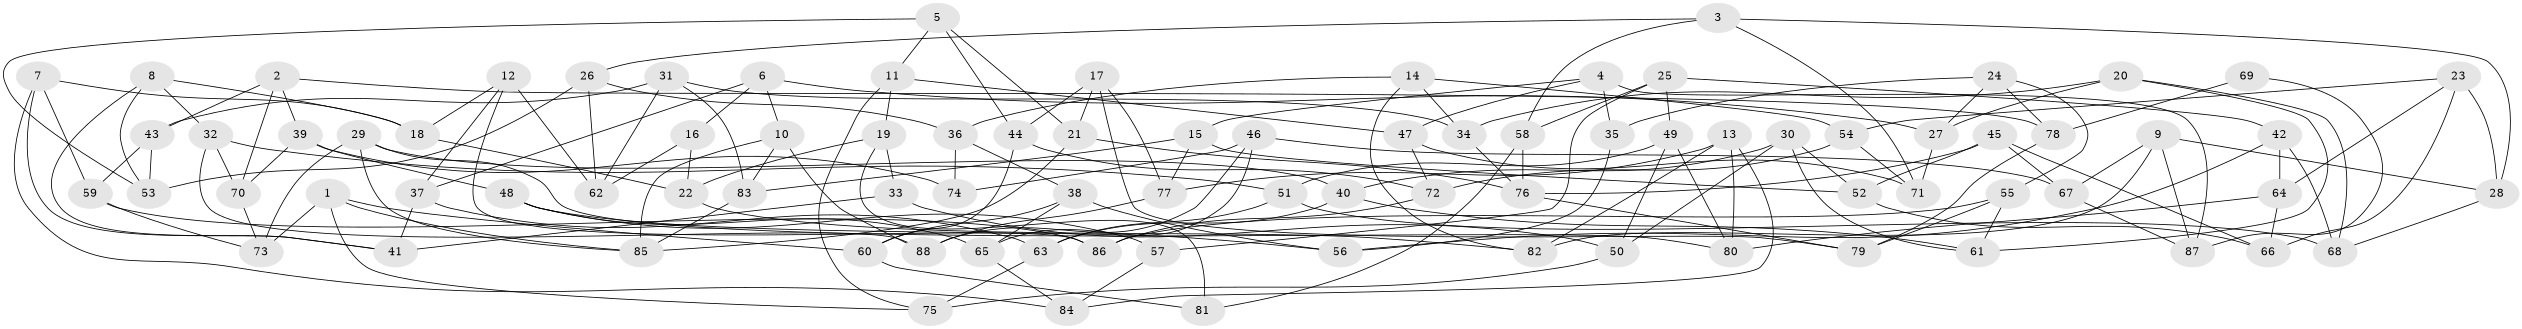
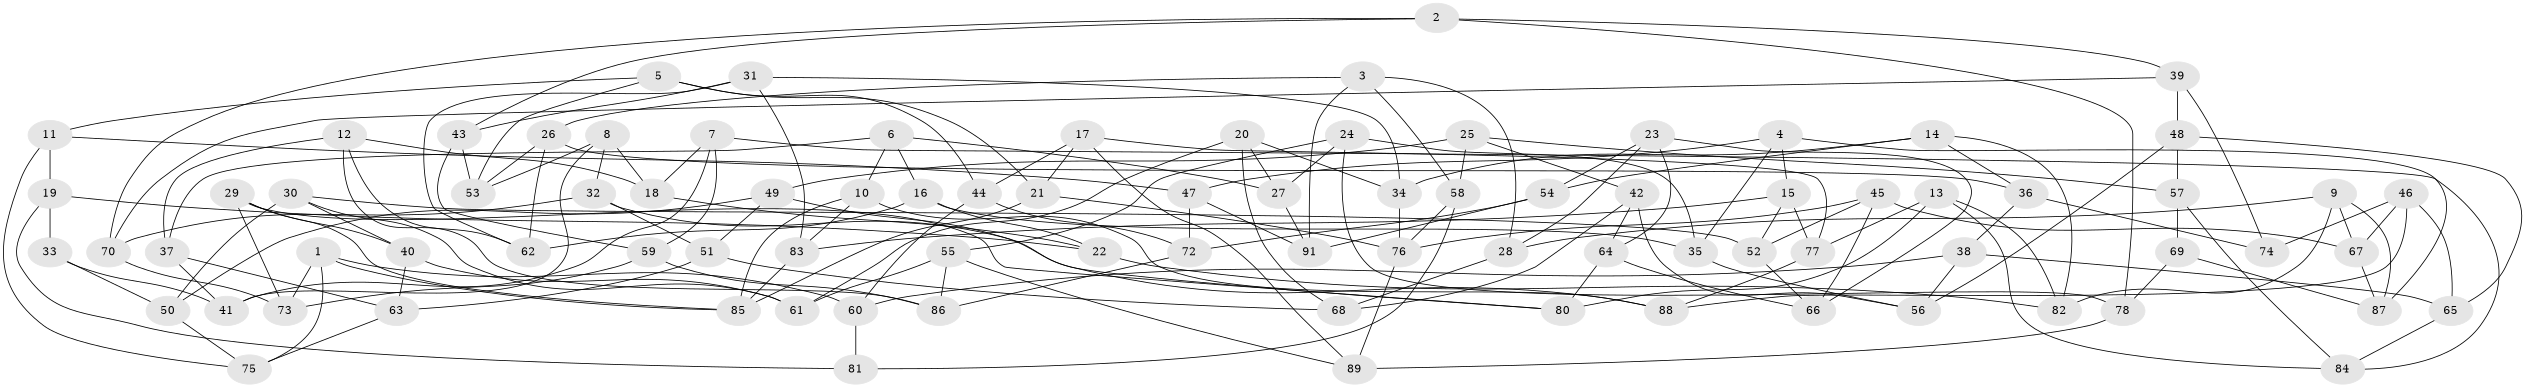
(1918, 194) -> (1310, 252)
none -> (2178, 223)
none -> (1250, 229)
(1859, 252) -> (1355, 370)
